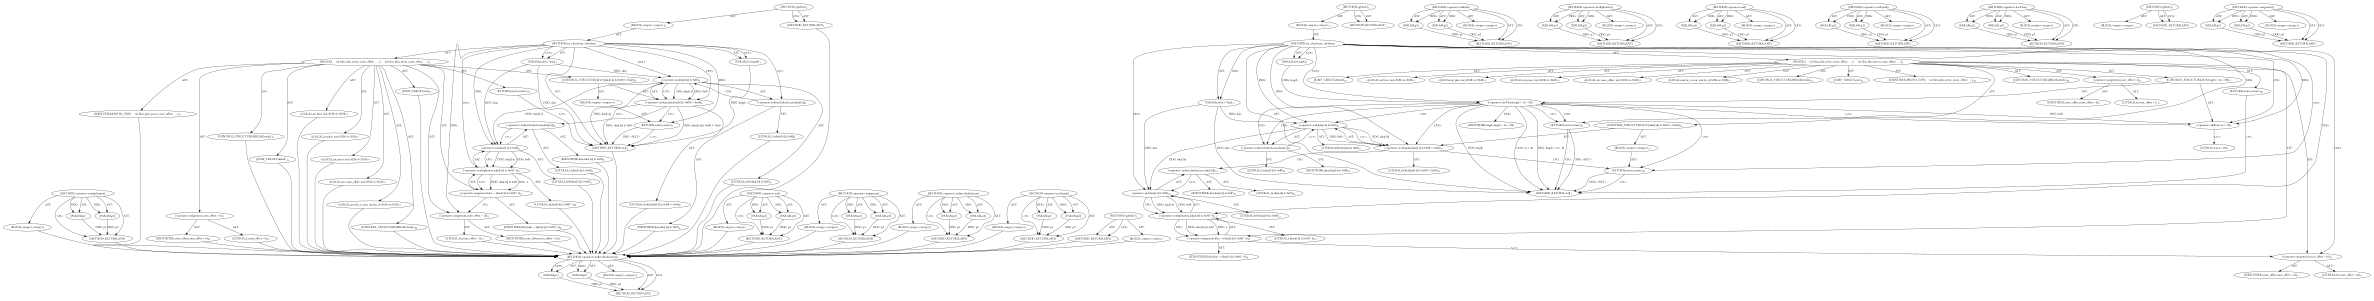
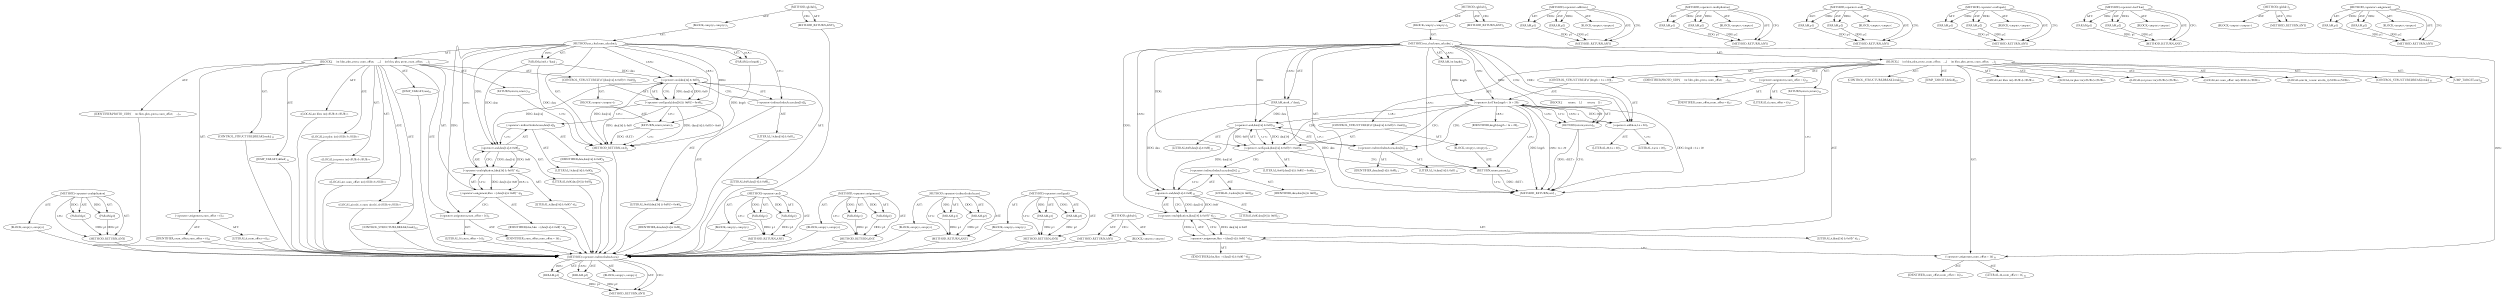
none -> (1576, 103)
(1849, 114) -> (1574, 114)
none -> (1607, 148)
